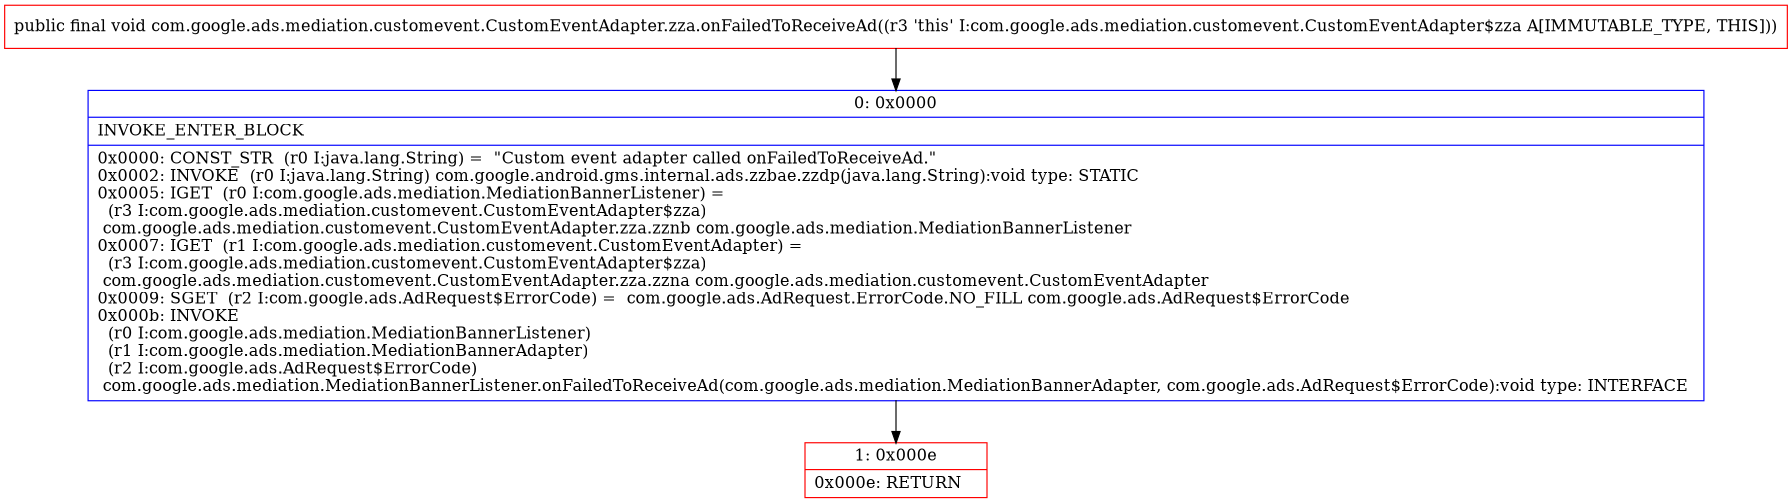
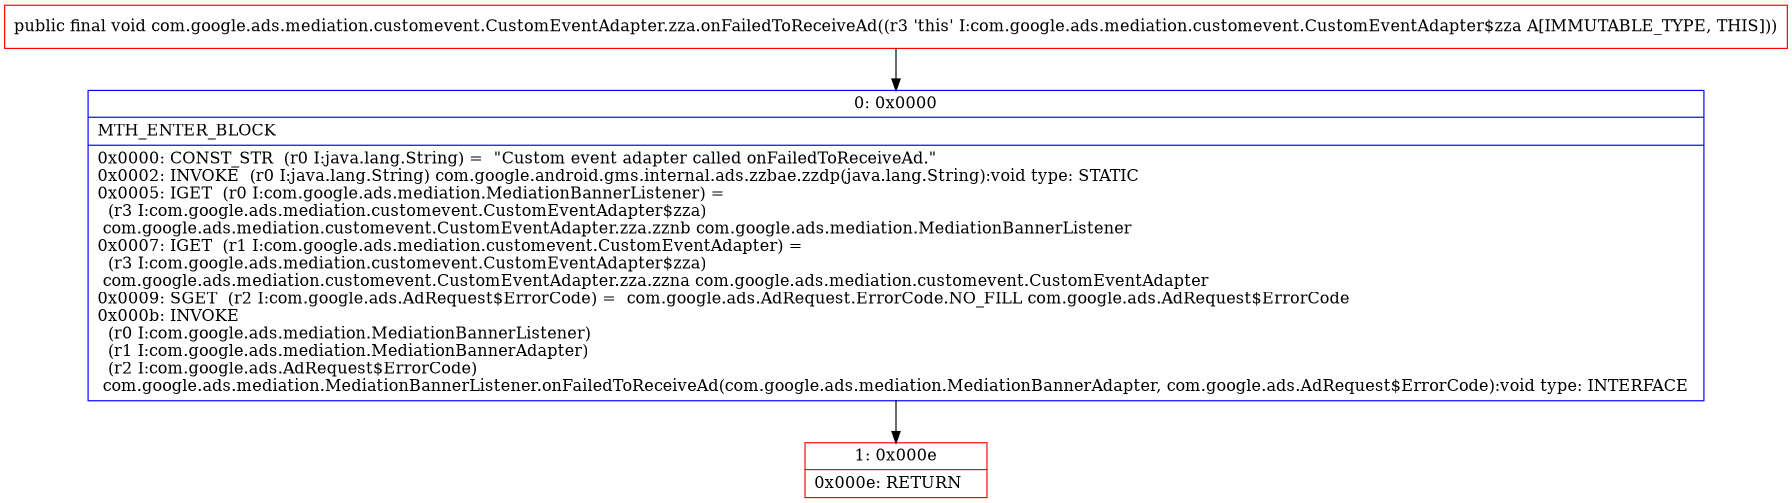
(201, 131) -> (187, 131)
